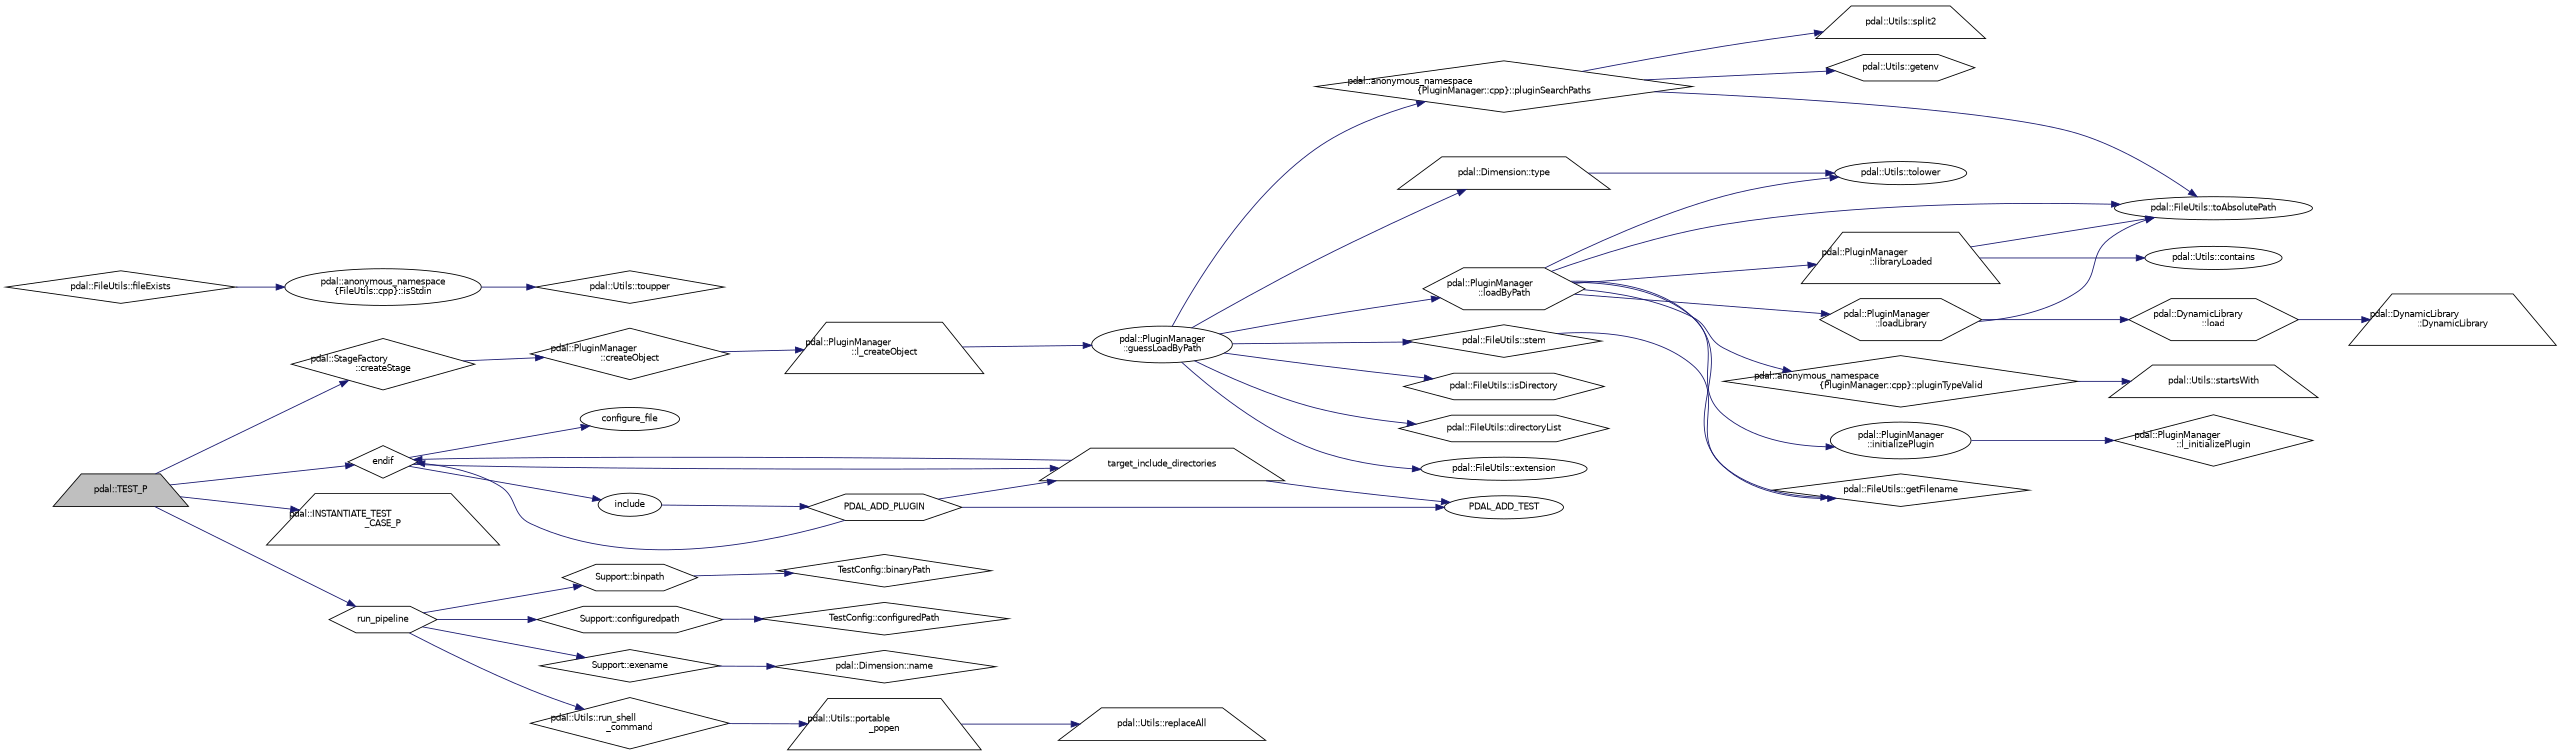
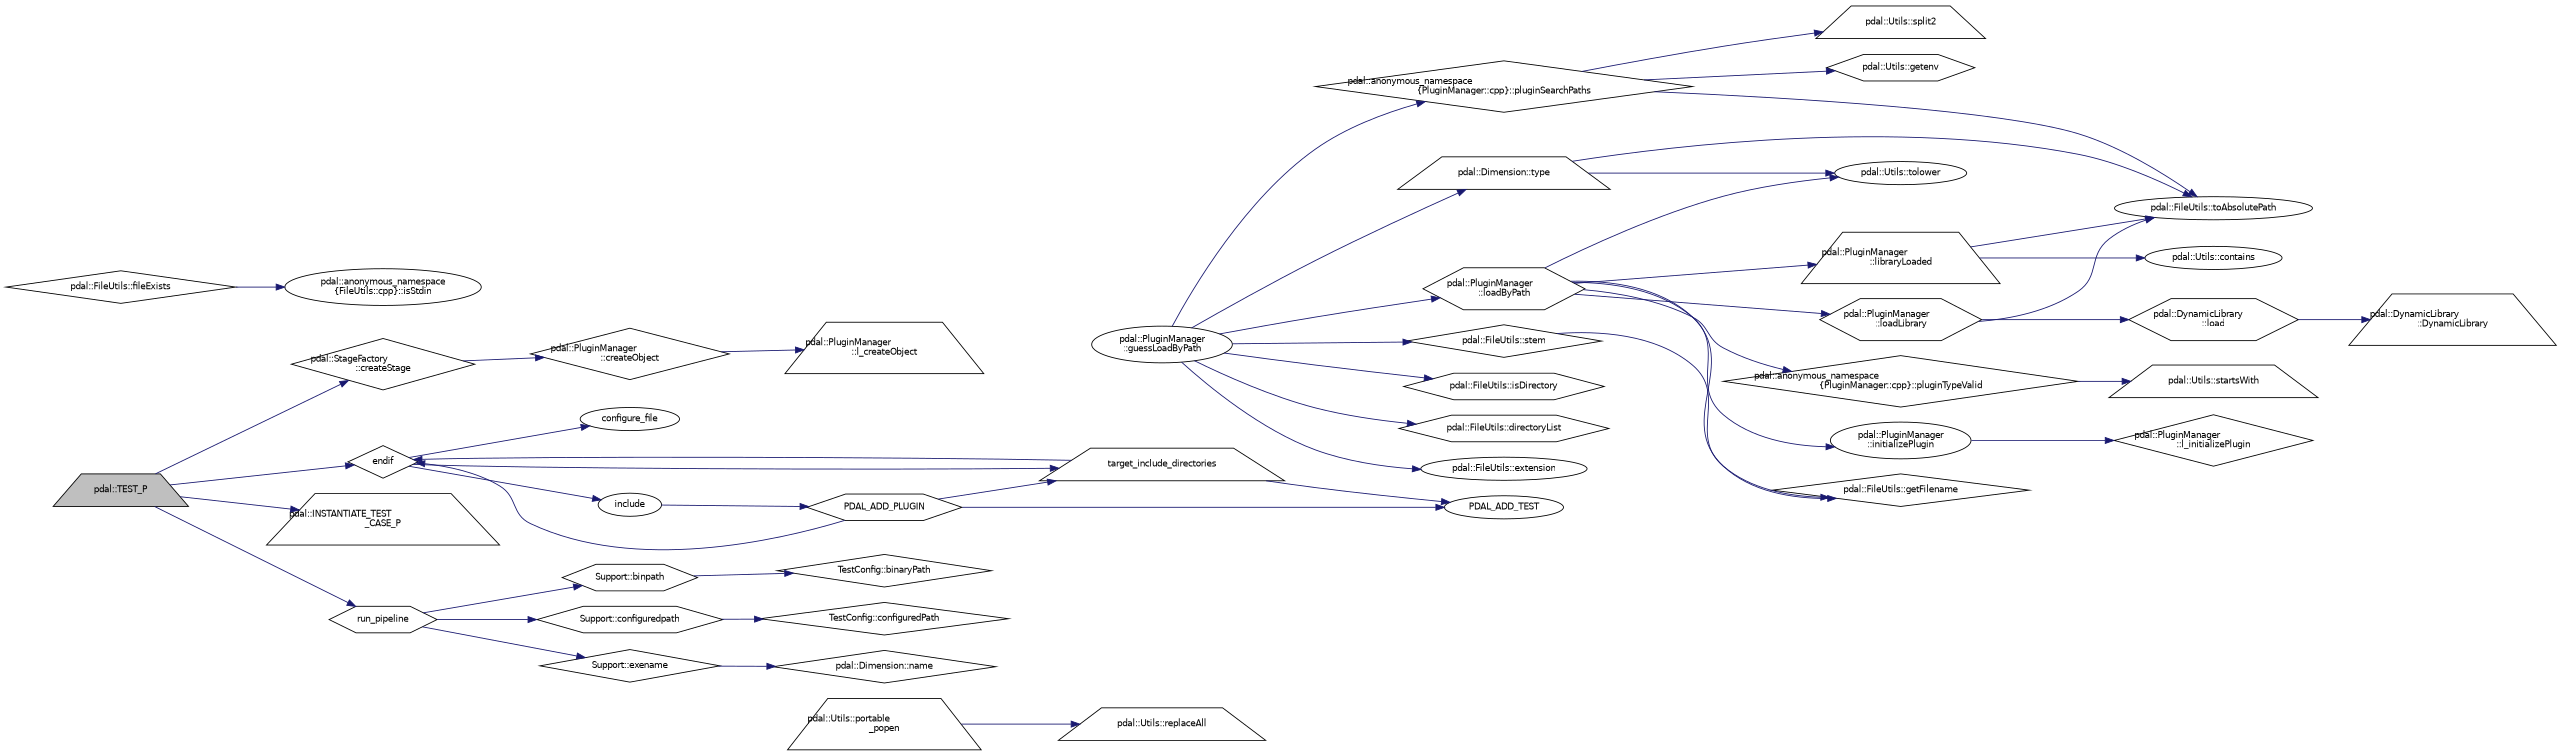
(1828, 212) -> (1882, 137)
(630, 287) -> none
(1023, 346) -> none
(630, 723) -> none
